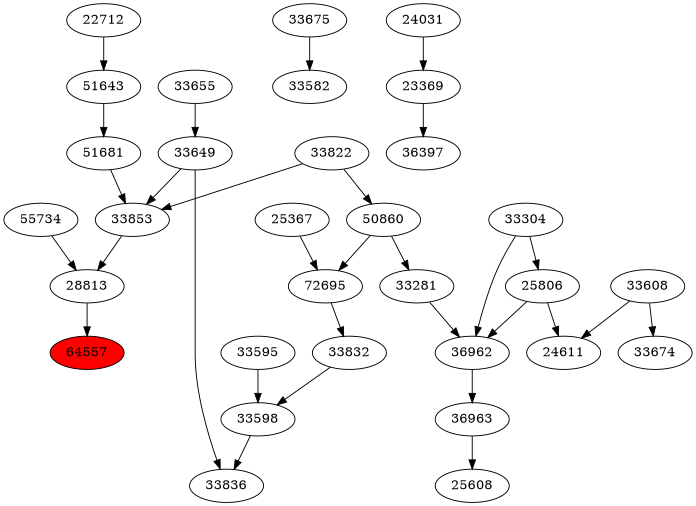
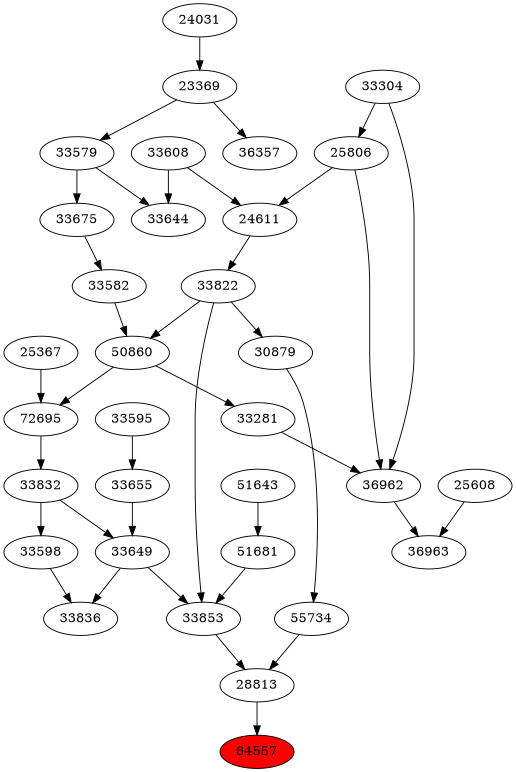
(104, 20) -> none
none -> (77, 153)
(423, 153) -> (260, 153)
none -> (242, 249)
none -> (119, 315)
none -> (276, 353)
(655, 353) -> (168, 220)
(258, 382) -> (132, 448)
(472, 448) -> (455, 515)
none -> (83, 516)
